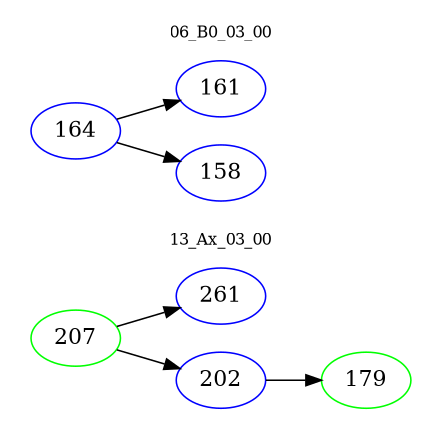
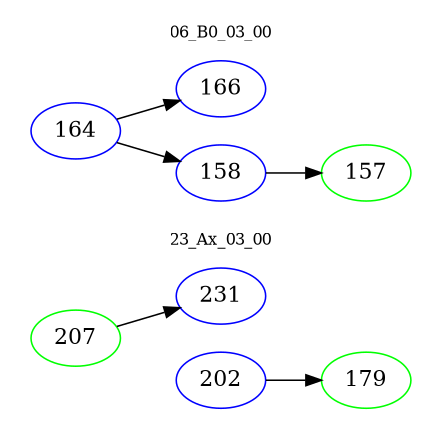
(221, 89) -> (221, 89)
none -> (366, 173)
(221, 241) -> (221, 241)
(221, 296) -> (221, 296)
(141, 357) -> none
